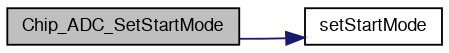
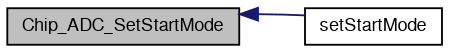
(263, 39) -> (281, 15)
